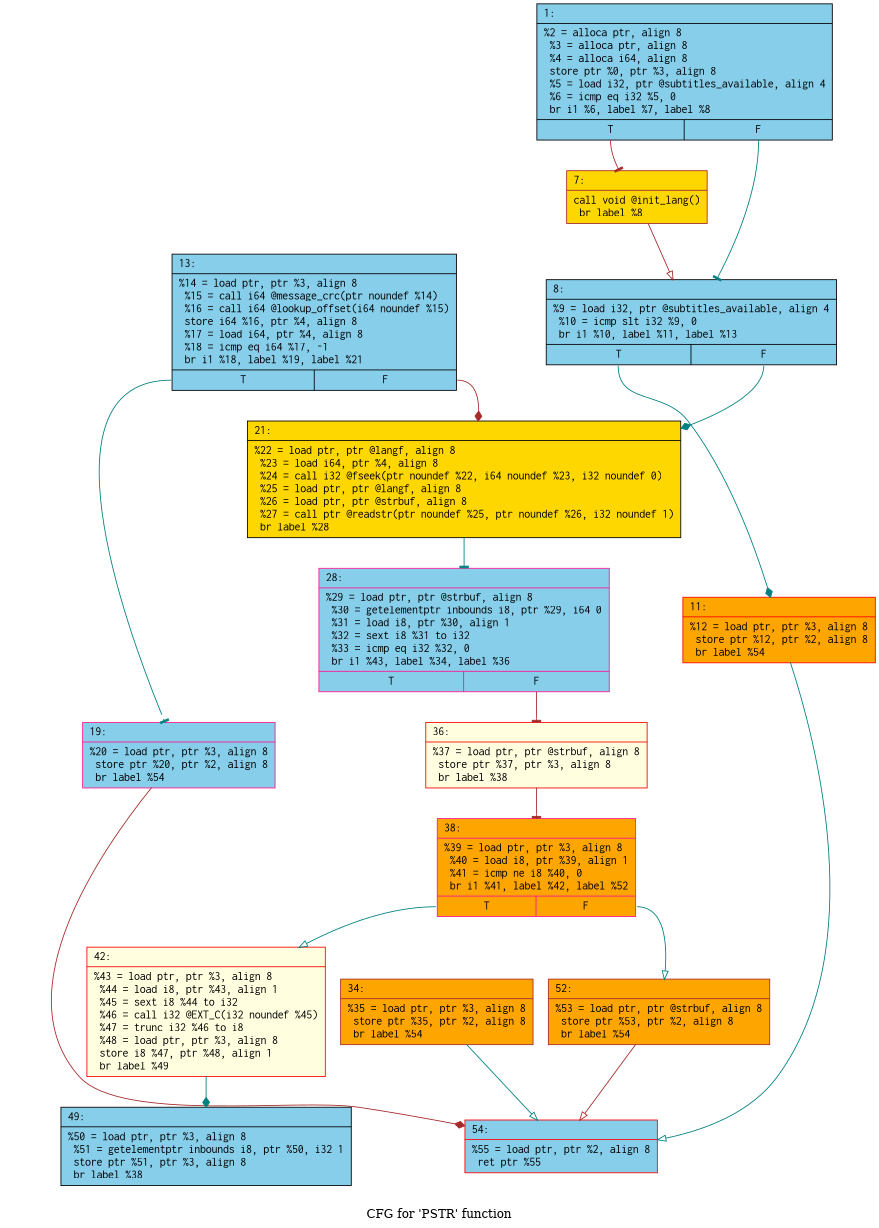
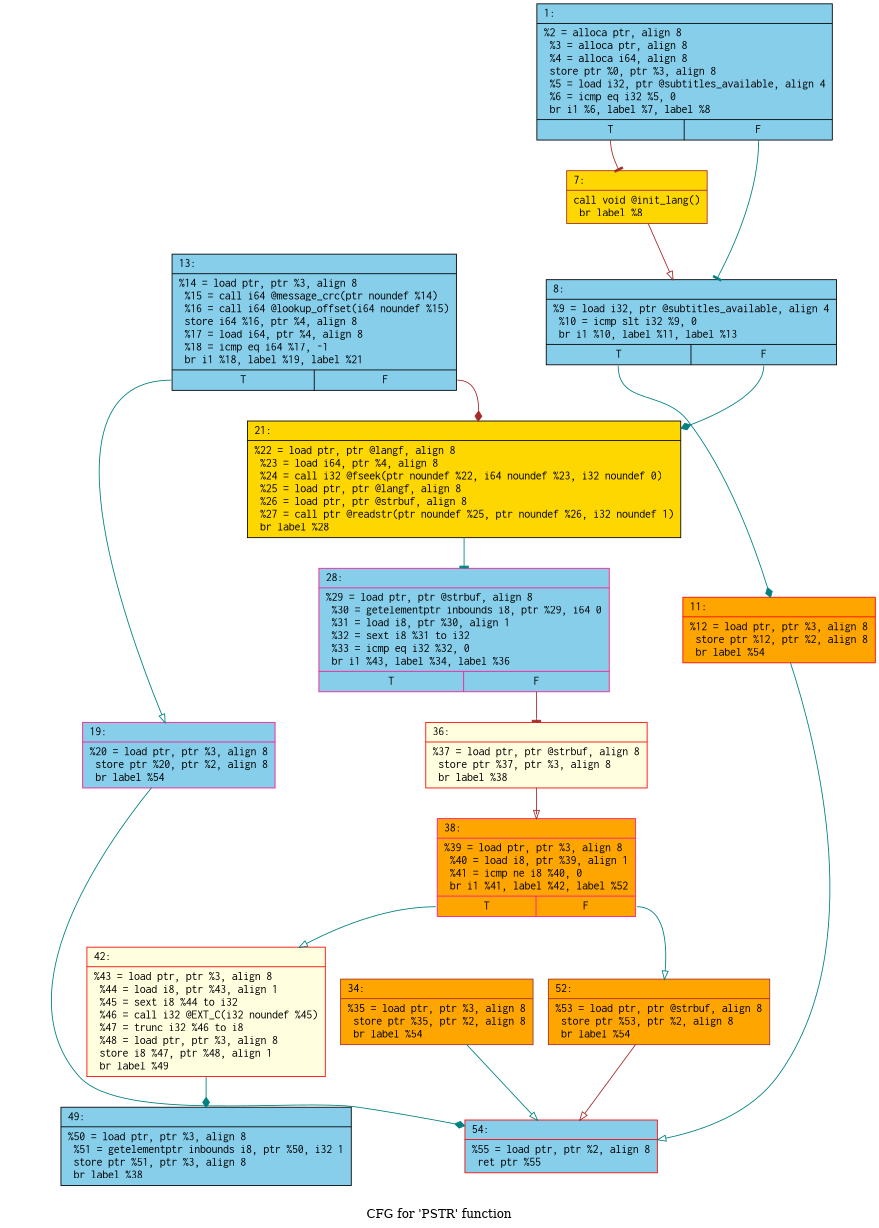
(106, 532) -> (106, 532)
(536, 801) -> (536, 801)
(105, 1092) -> (105, 1092)
